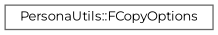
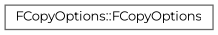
(109, 17) -> (109, 17)
